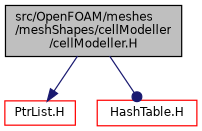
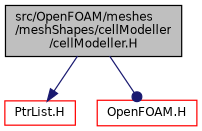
(147, 113) -> (147, 113)
